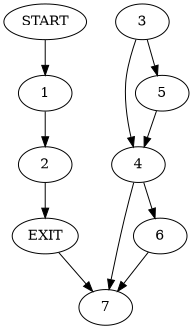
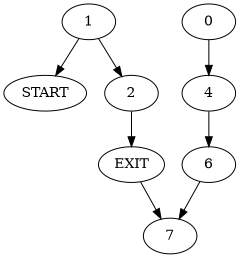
(142, 22) -> none
(45, 53) -> (70, 53)
(162, 93) -> (209, 22)
(122, 231) -> none
